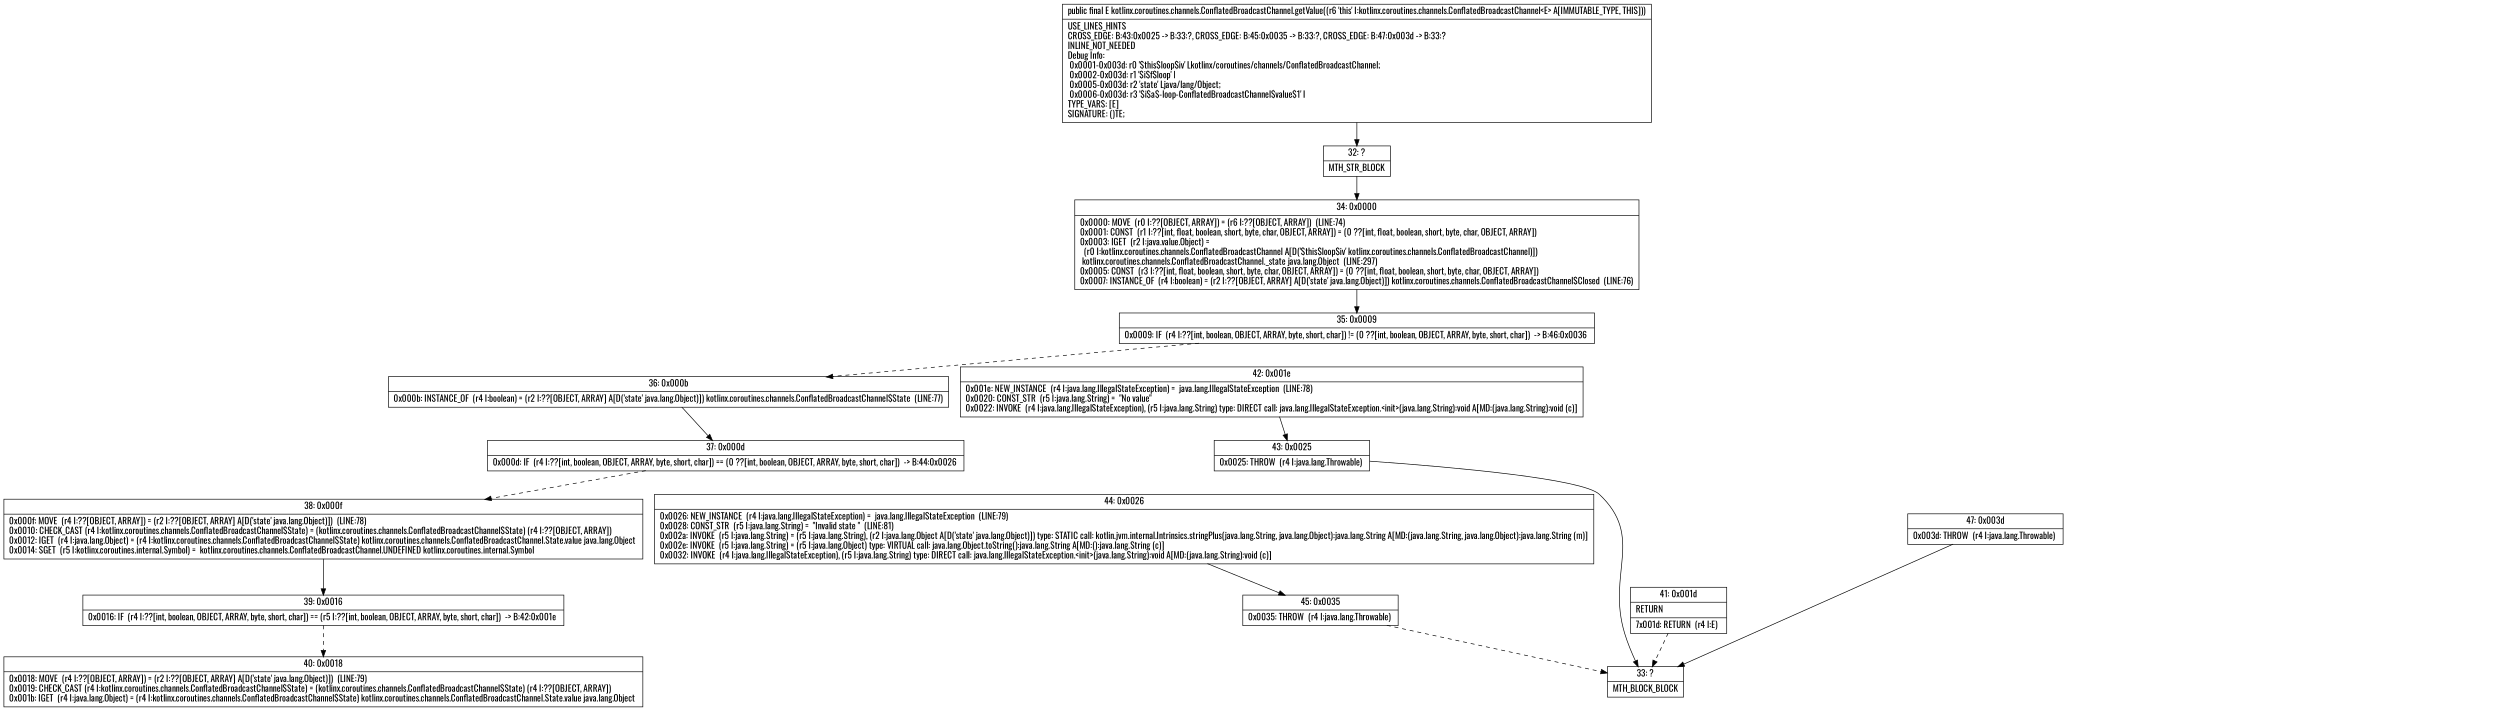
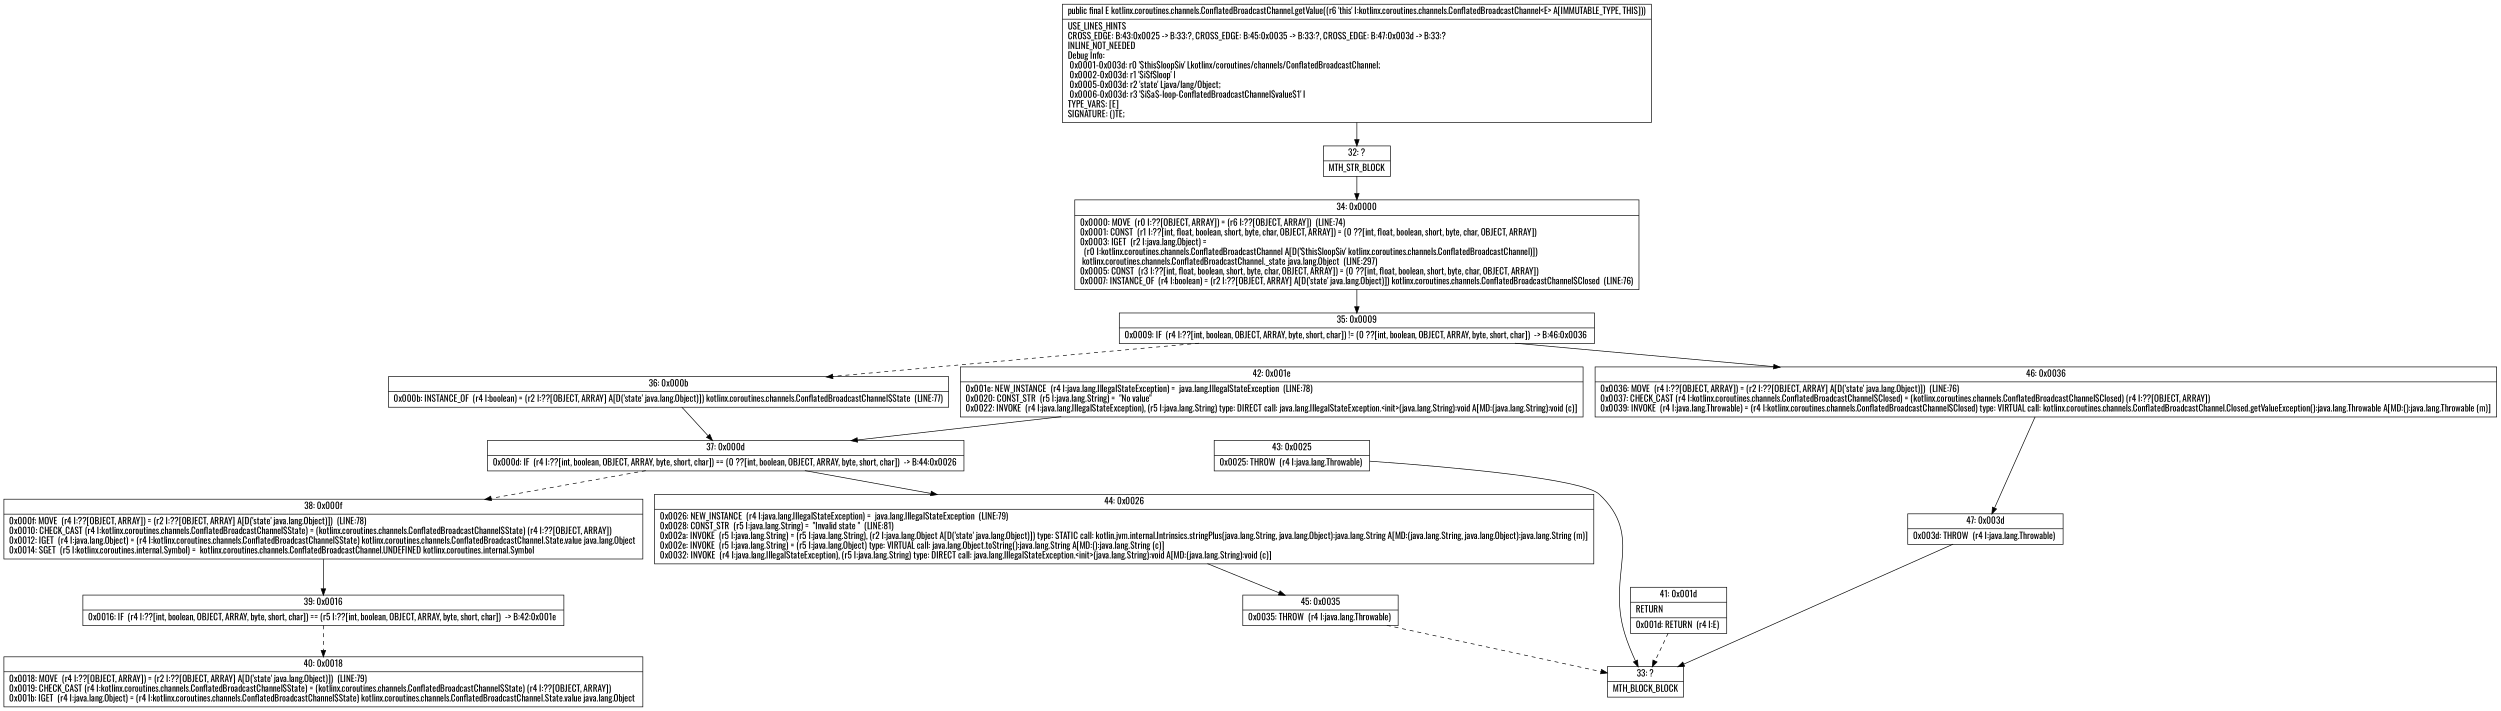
(1146, 242) -> (1145, 242)
none -> (2046, 392)
(1282, 426) -> (959, 428)
none -> (868, 482)
(1678, 625) -> (1679, 625)
